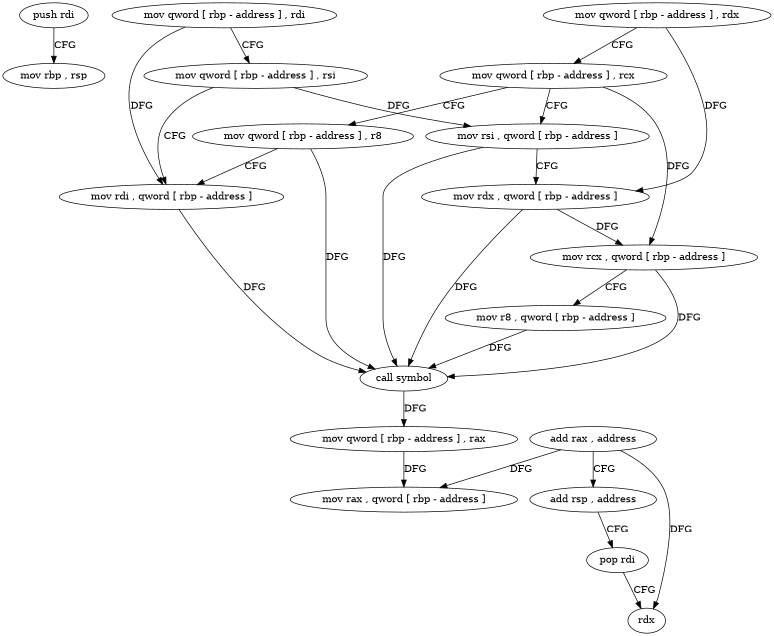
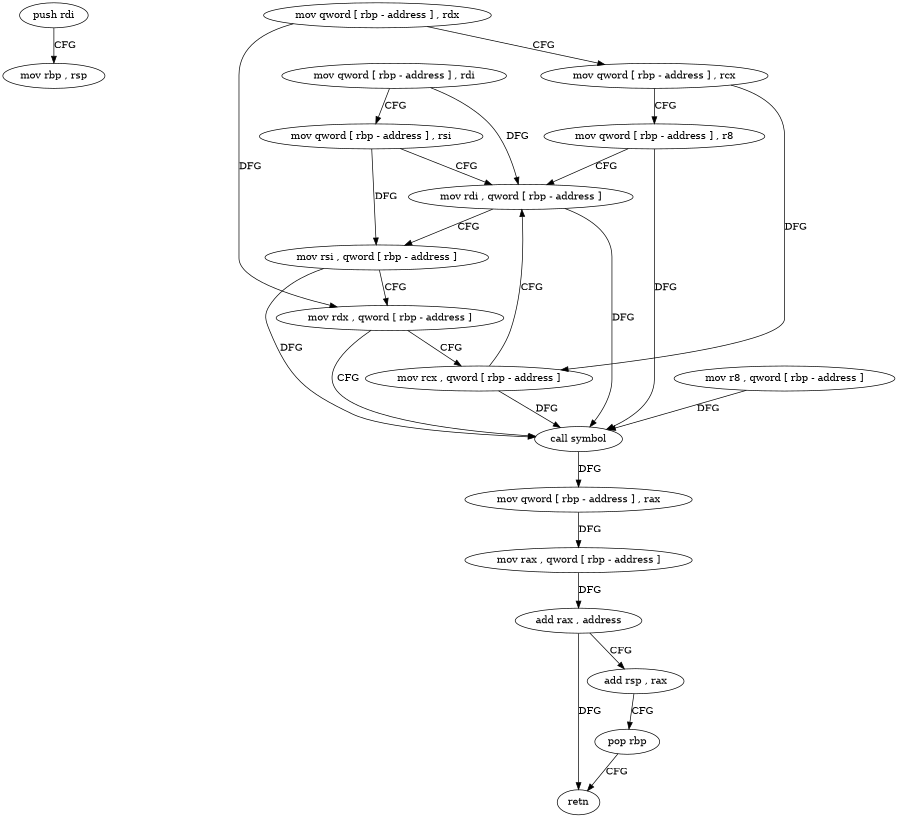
(546, 103) -> (452, 226)
(607, 227) -> (451, 348)
(603, 286) -> (519, 295)
(466, 288) -> (348, 379)
(504, 468) -> (579, 587)
(593, 500) -> (636, 681)
(618, 560) -> (627, 742)
(647, 621) -> (579, 802)
